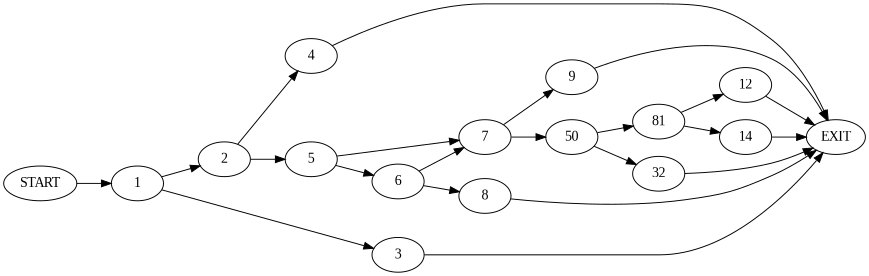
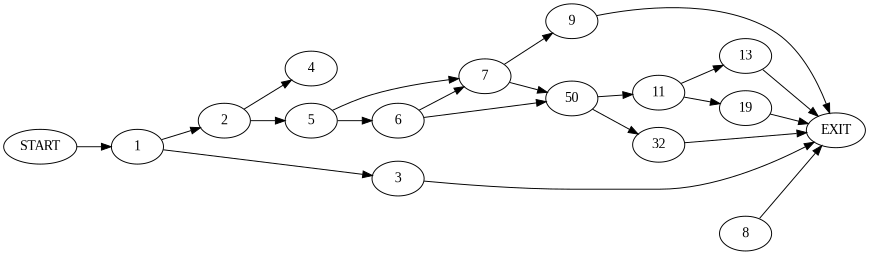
(598, 4) -> none
(746, 85) -> (746, 56)
(659, 122) -> (659, 93)
(746, 137) -> (746, 108)
(437, 188) -> (480, 110)
